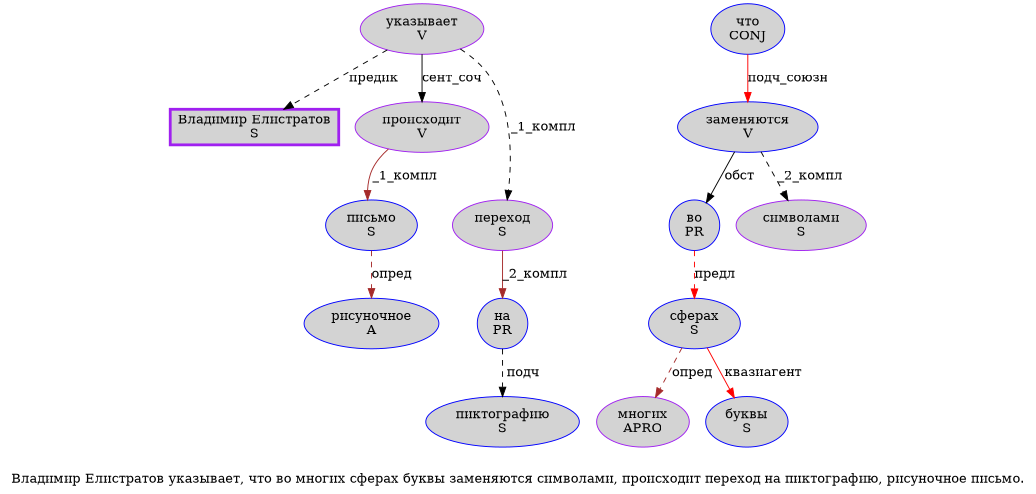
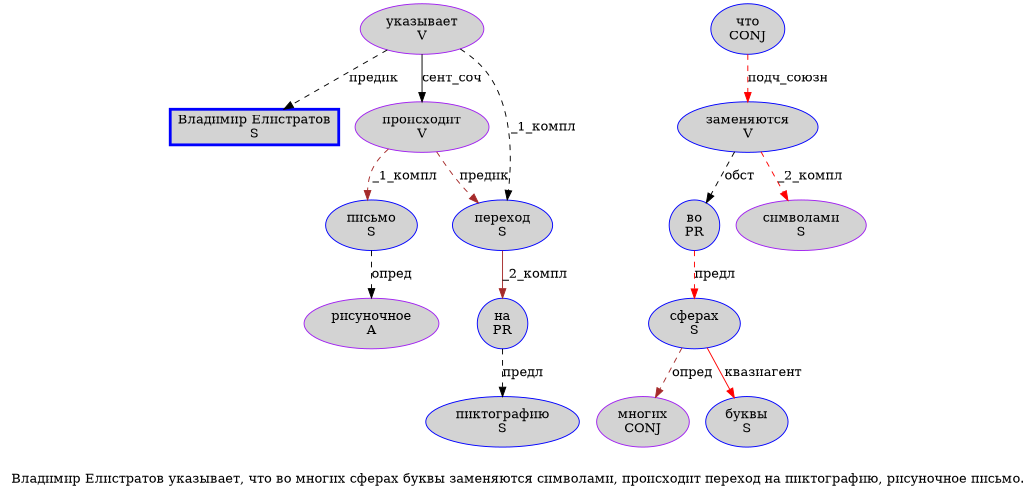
(748, 73) -> (748, 73)
(254, 127) -> (254, 127)
(373, 167) -> (373, 167)
(772, 172) -> (772, 172)
(723, 173) -> (723, 173)
none -> (453, 175)
(503, 225) -> (503, 225)
(371, 269) -> (371, 269)
(371, 324) -> (371, 324)
(523, 373) -> (523, 373)
(643, 422) -> (643, 422)
